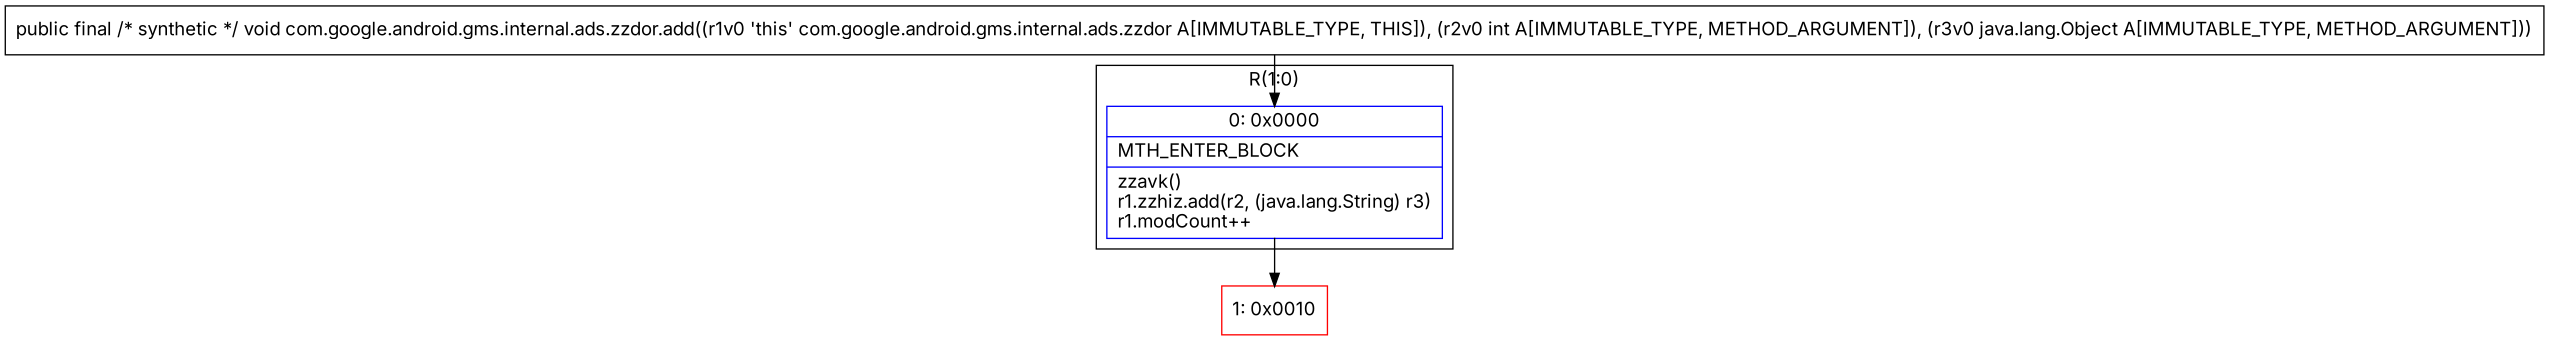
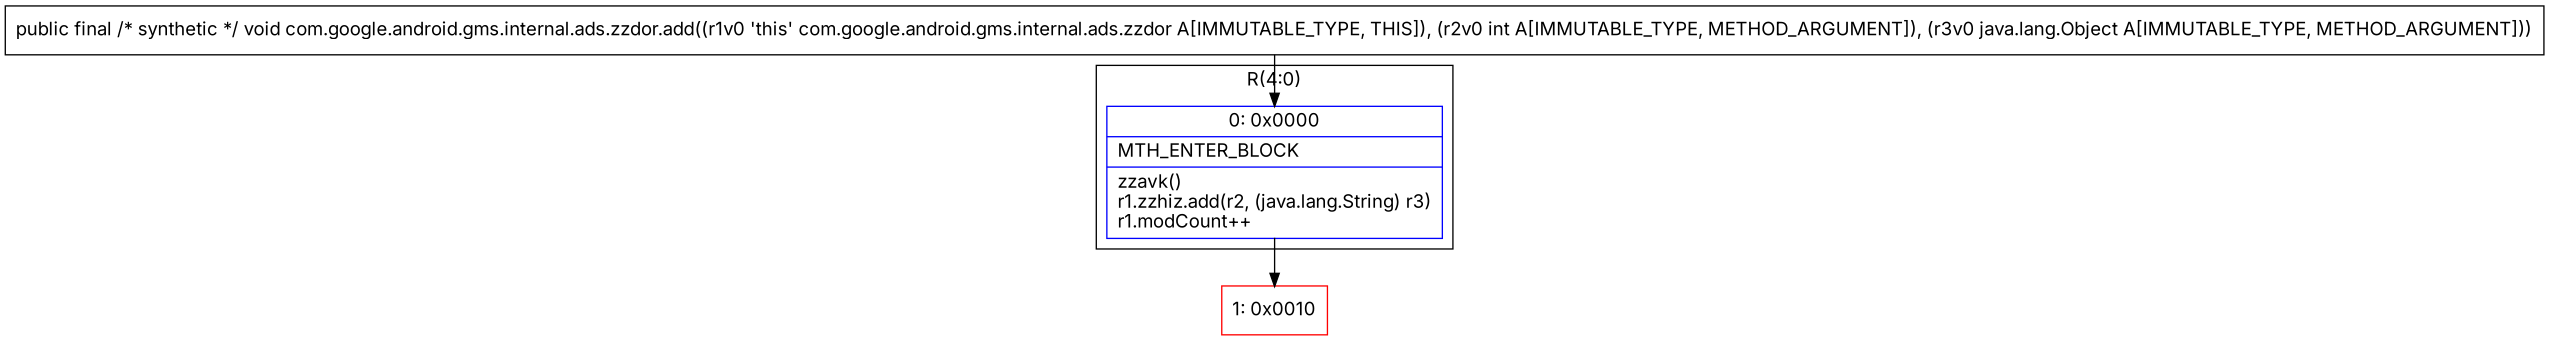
(1275, 81) -> (1275, 81)
